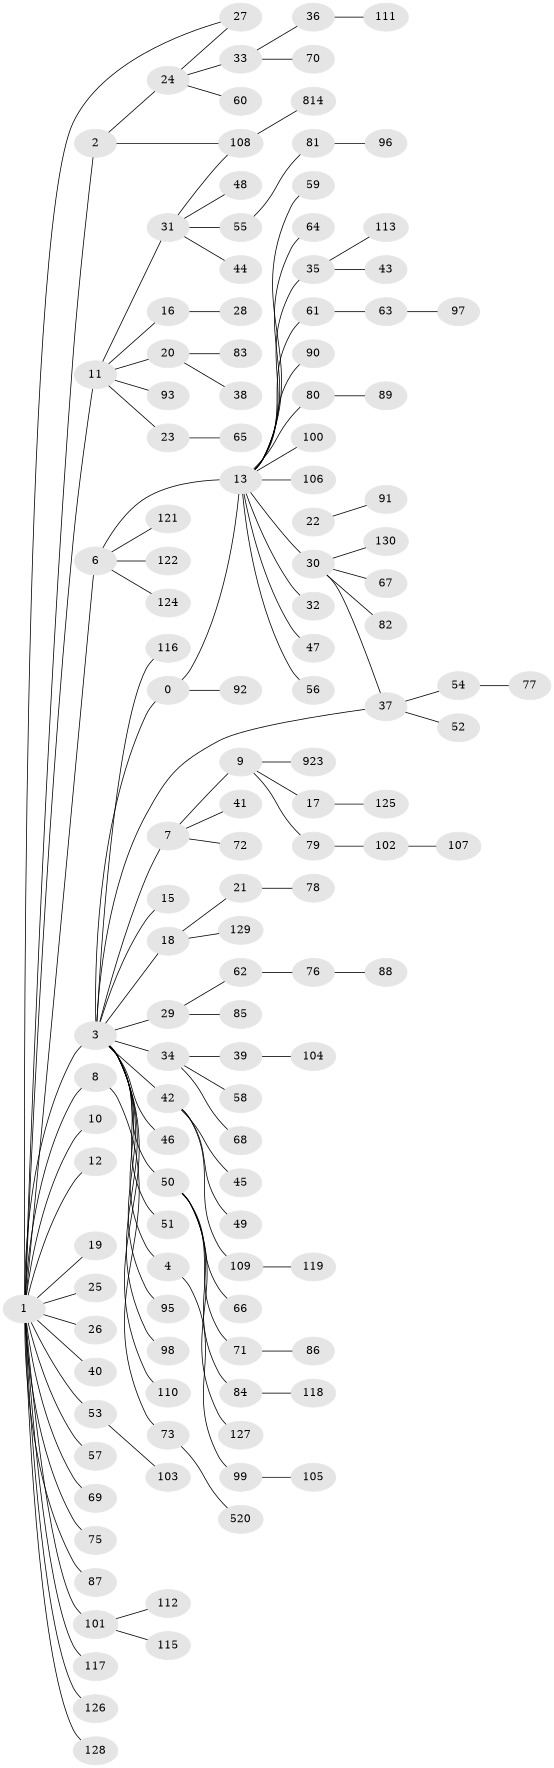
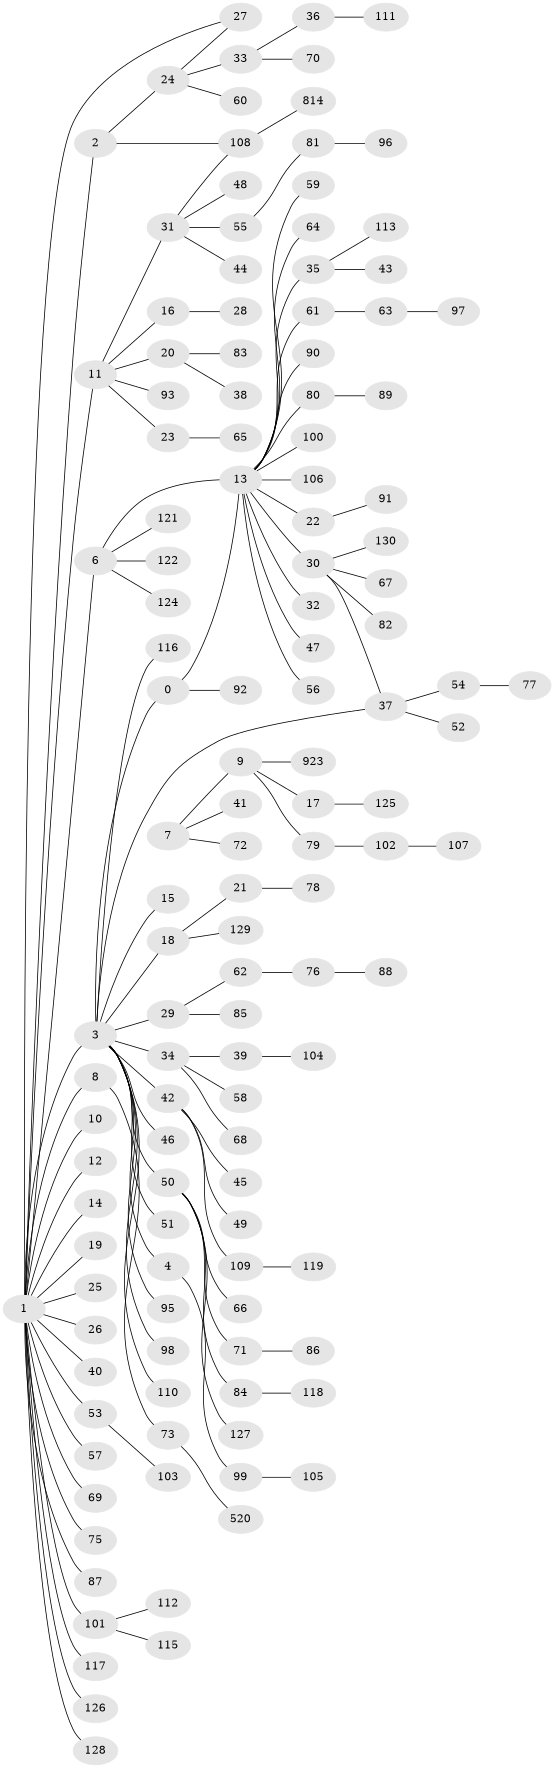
none -> (277, 501)
(126, 934) -> none
none -> (96, 1204)
